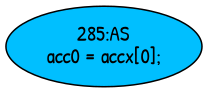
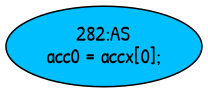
(104, 46) -> (104, 46)
